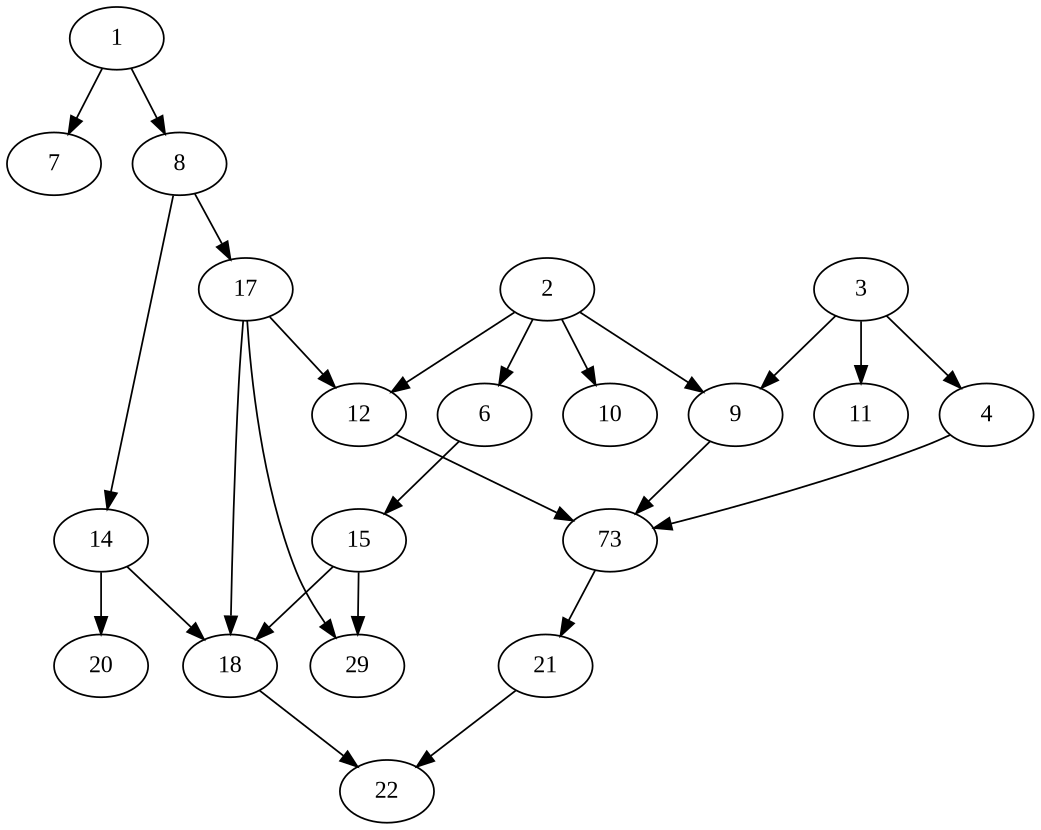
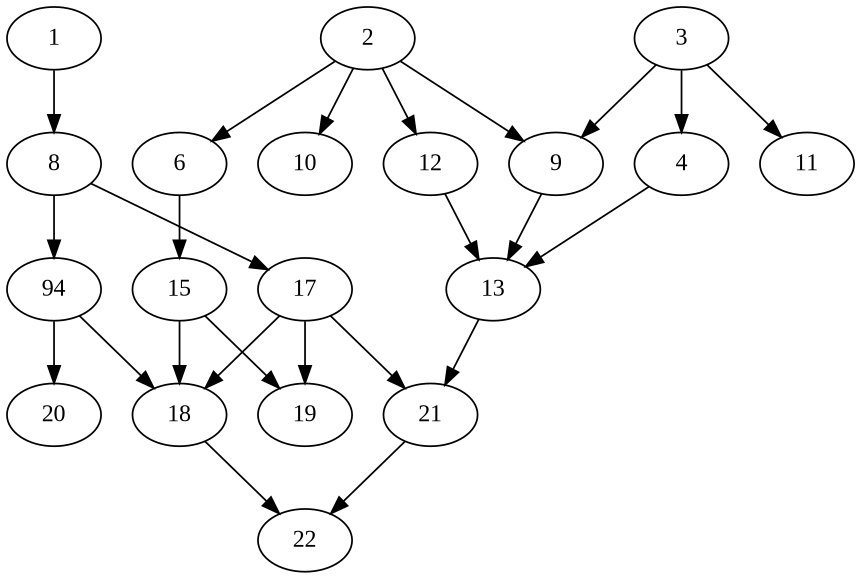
(54, 164) -> none
(296, 346) -> (361, 346)
(101, 540) -> (54, 289)
(610, 540) -> (493, 289)
(357, 666) -> (305, 415)
